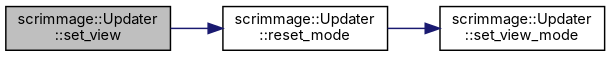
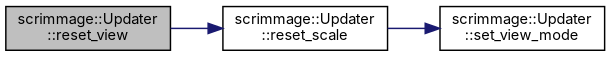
(88, 28) -> (88, 28)
(305, 28) -> (305, 28)
